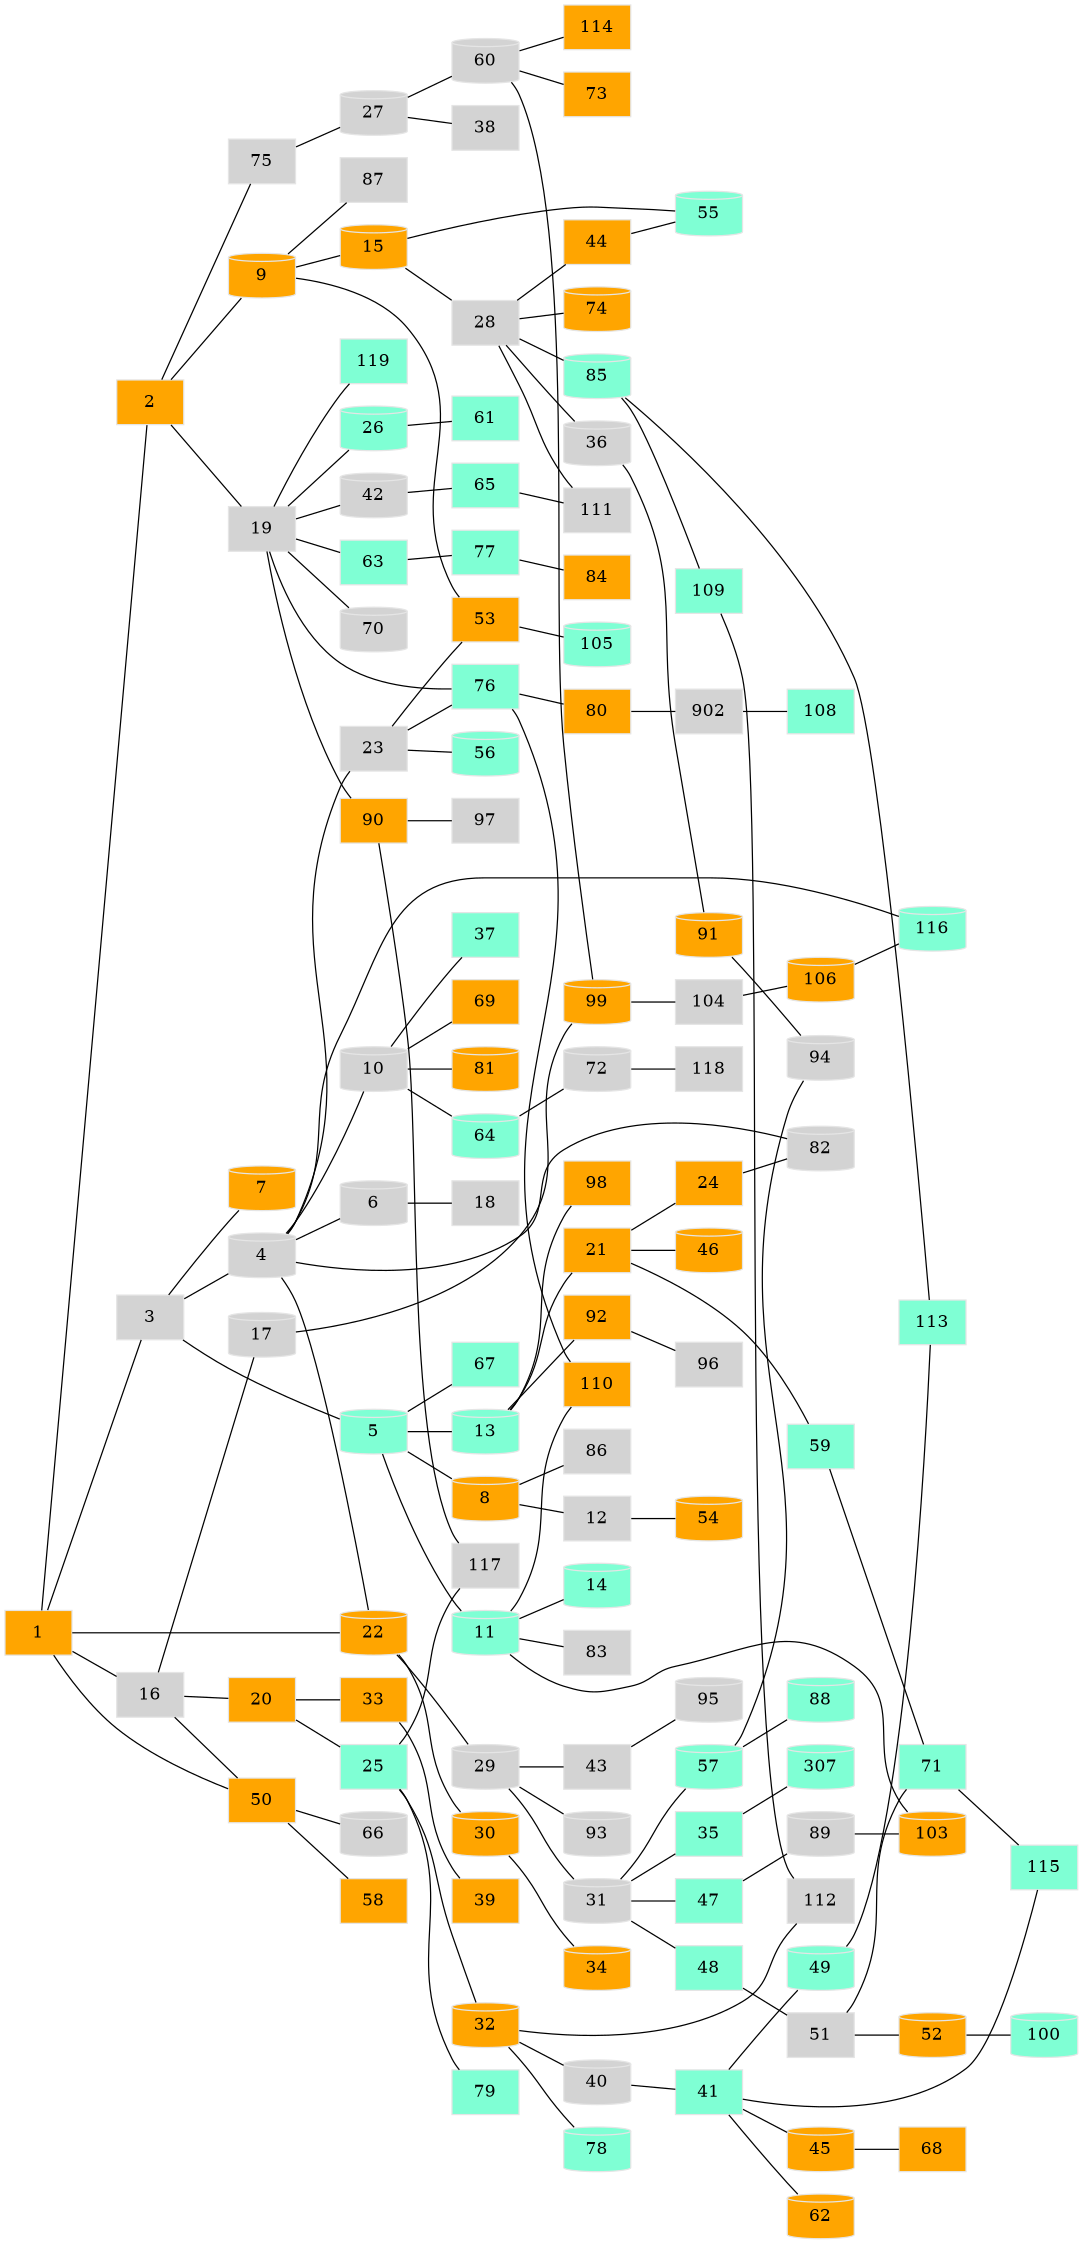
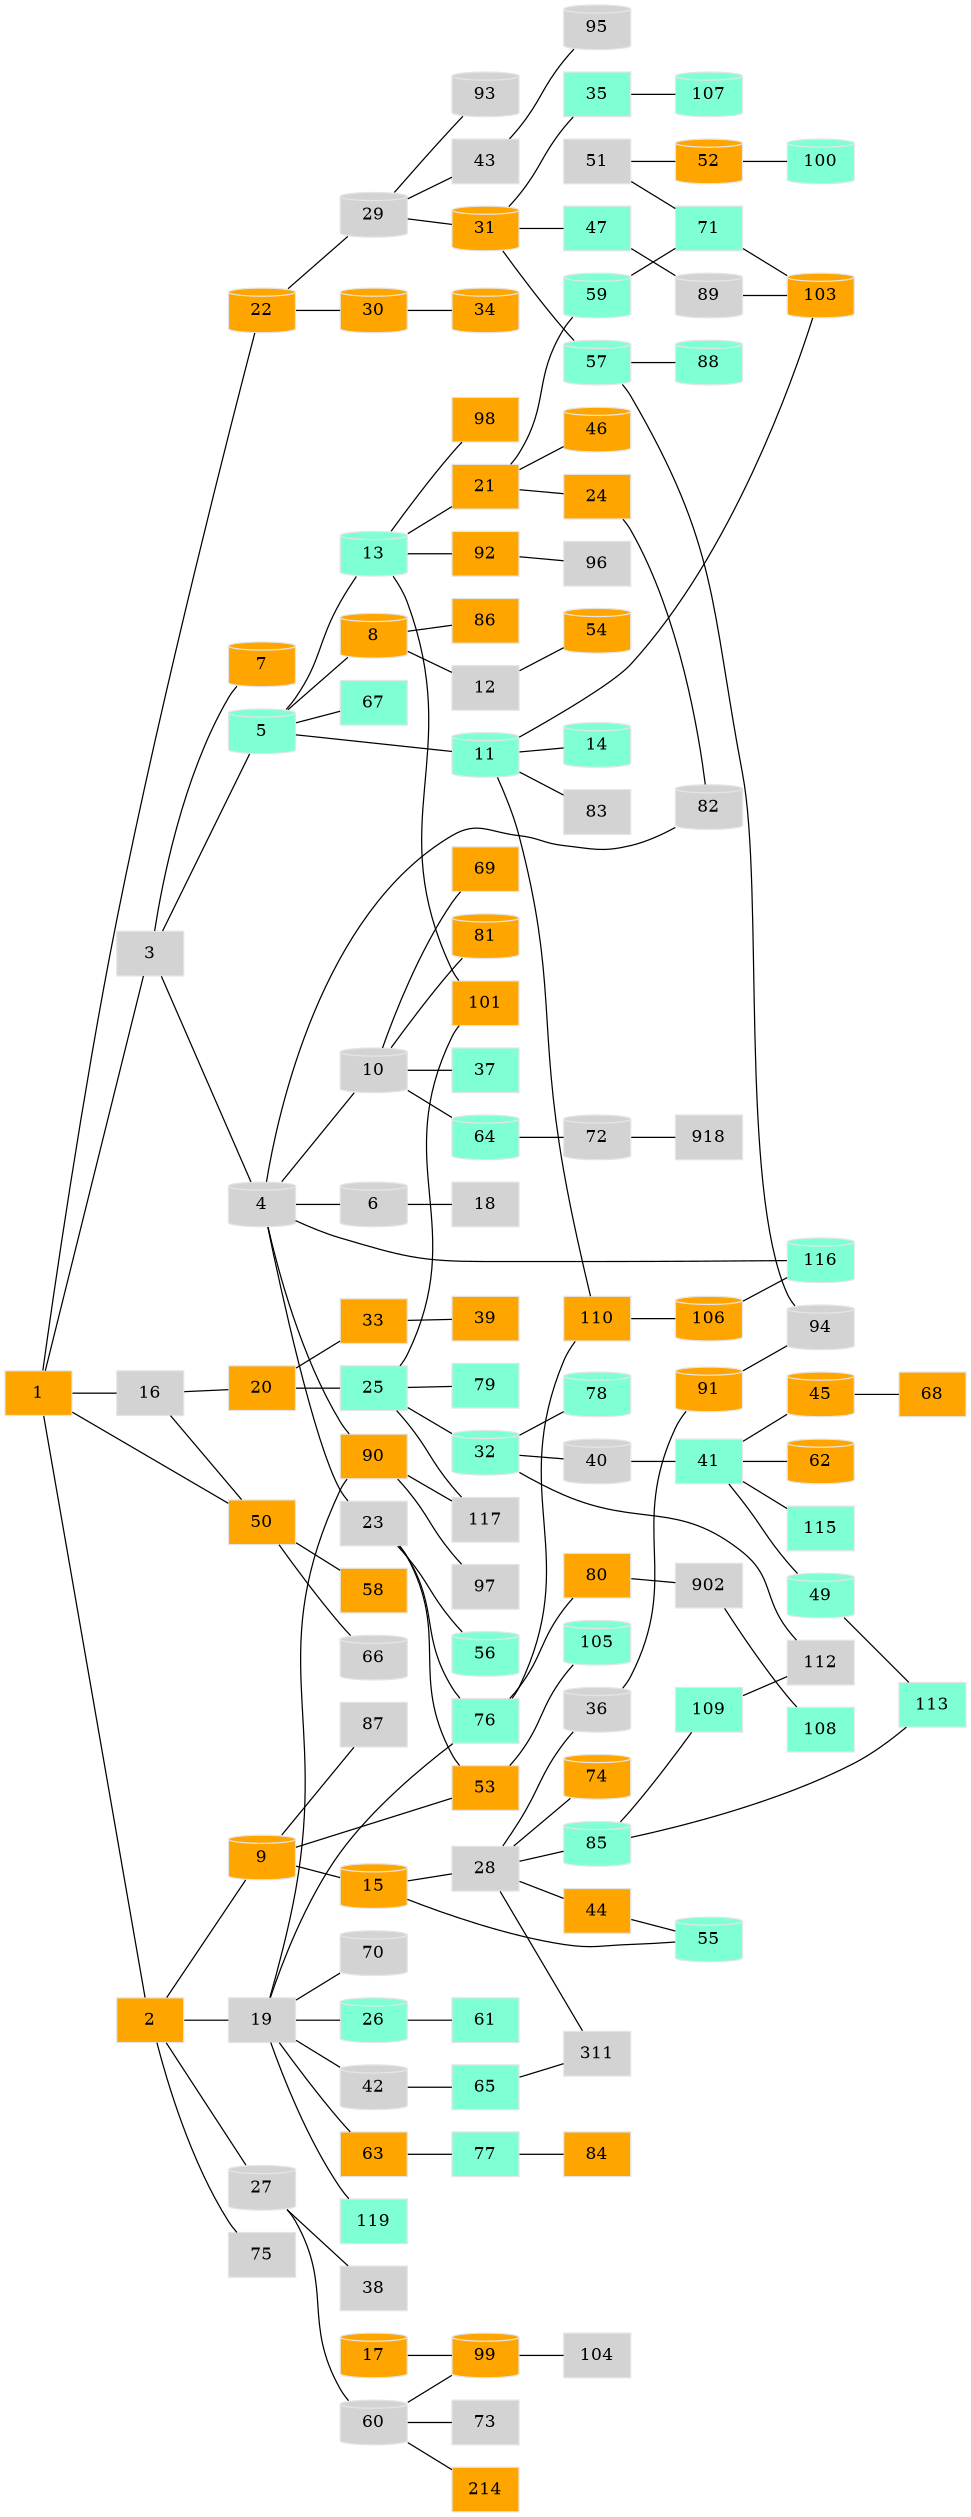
(597, 27) -> (485, 2490)
(597, 94) -> (485, 2422)
(318, 137) -> (206, 2104)
(597, 510) -> (597, 2054)
(374, 562) -> (374, 2154)
(772, 989) -> (653, 1319)
none -> (485, 1003)
(709, 1069) -> (709, 1137)
(262, 1335) -> (374, 2355)
(334, 1441) -> (300, 1334)
(821, 1447) -> (597, 296)
(597, 1452) -> (485, 621)
(206, 1515) -> none
(821, 1767) -> (709, 94)
(989, 1817) -> (765, 262)
(597, 1901) -> (485, 228)
(709, 1968) -> none
(485, 2025) -> (485, 1453)
